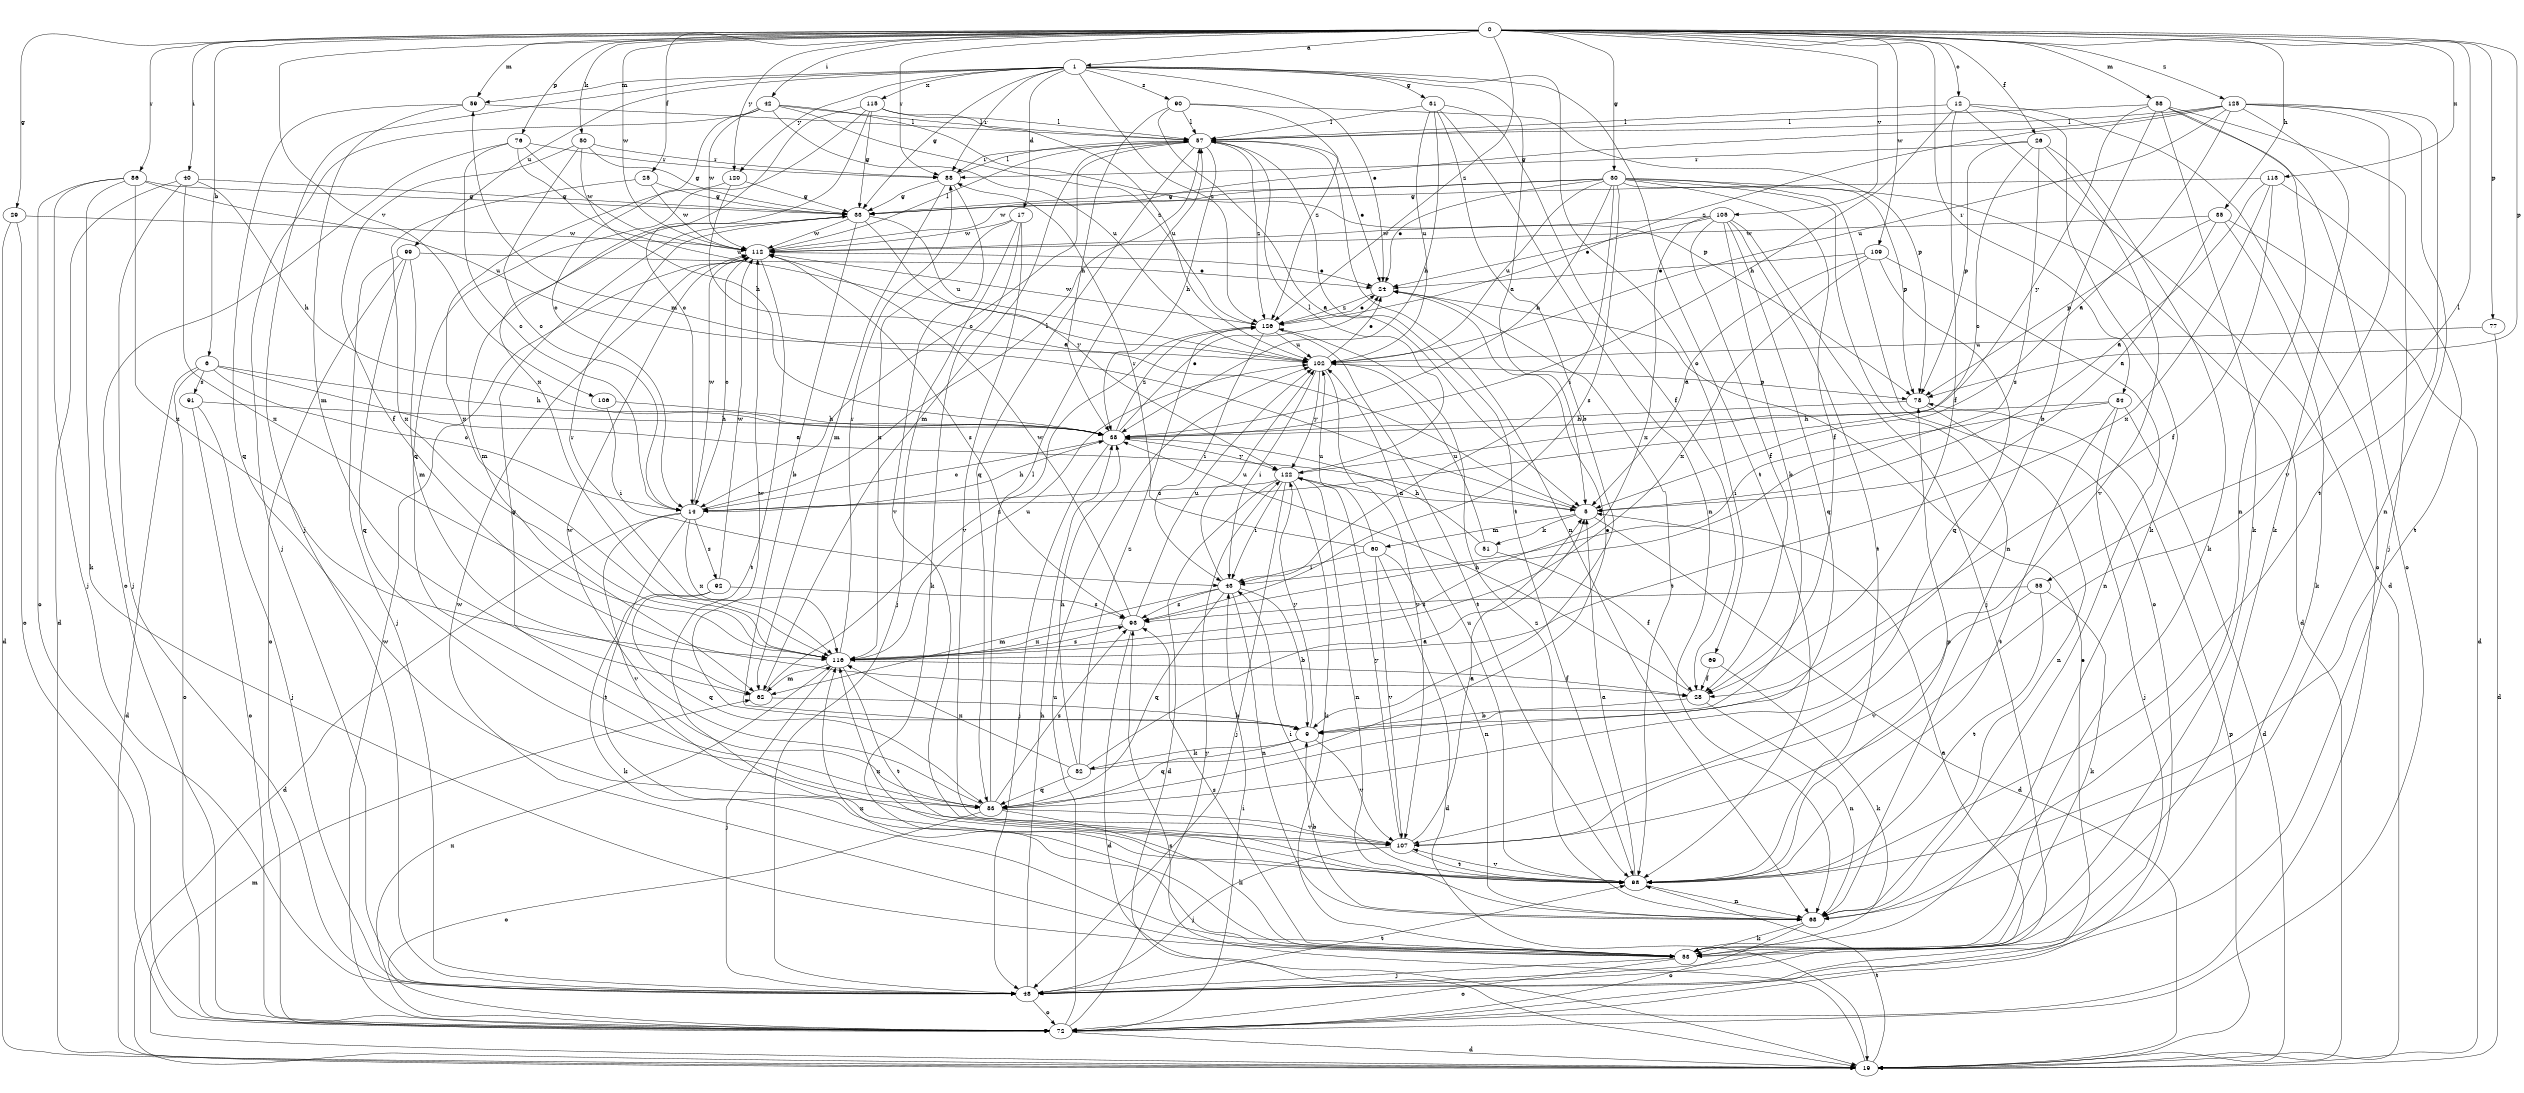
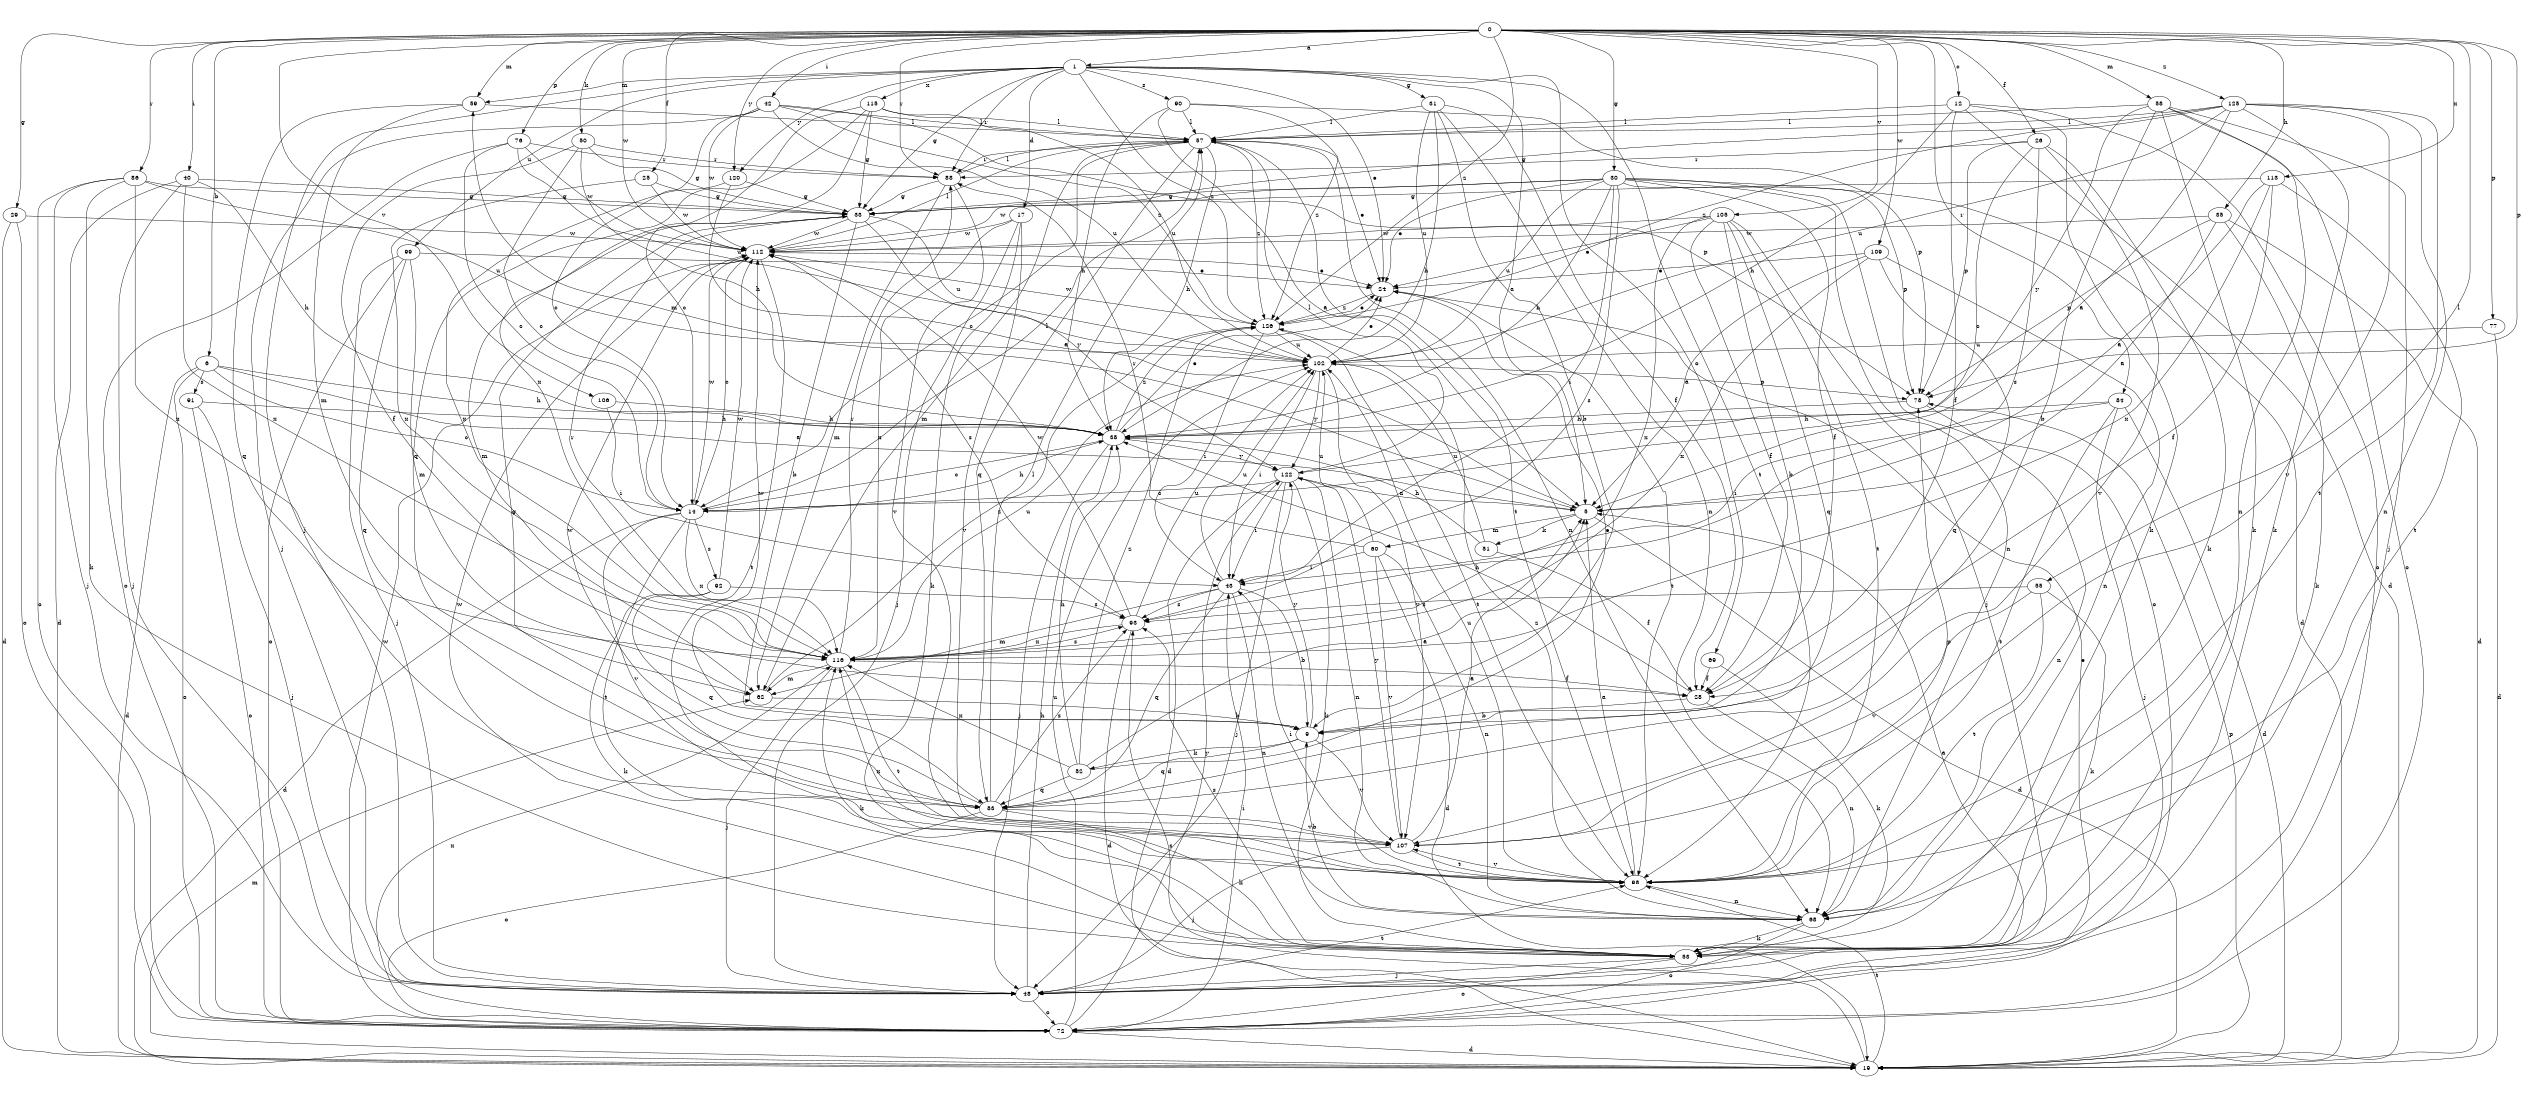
(862, 809) -> (862, 809)
